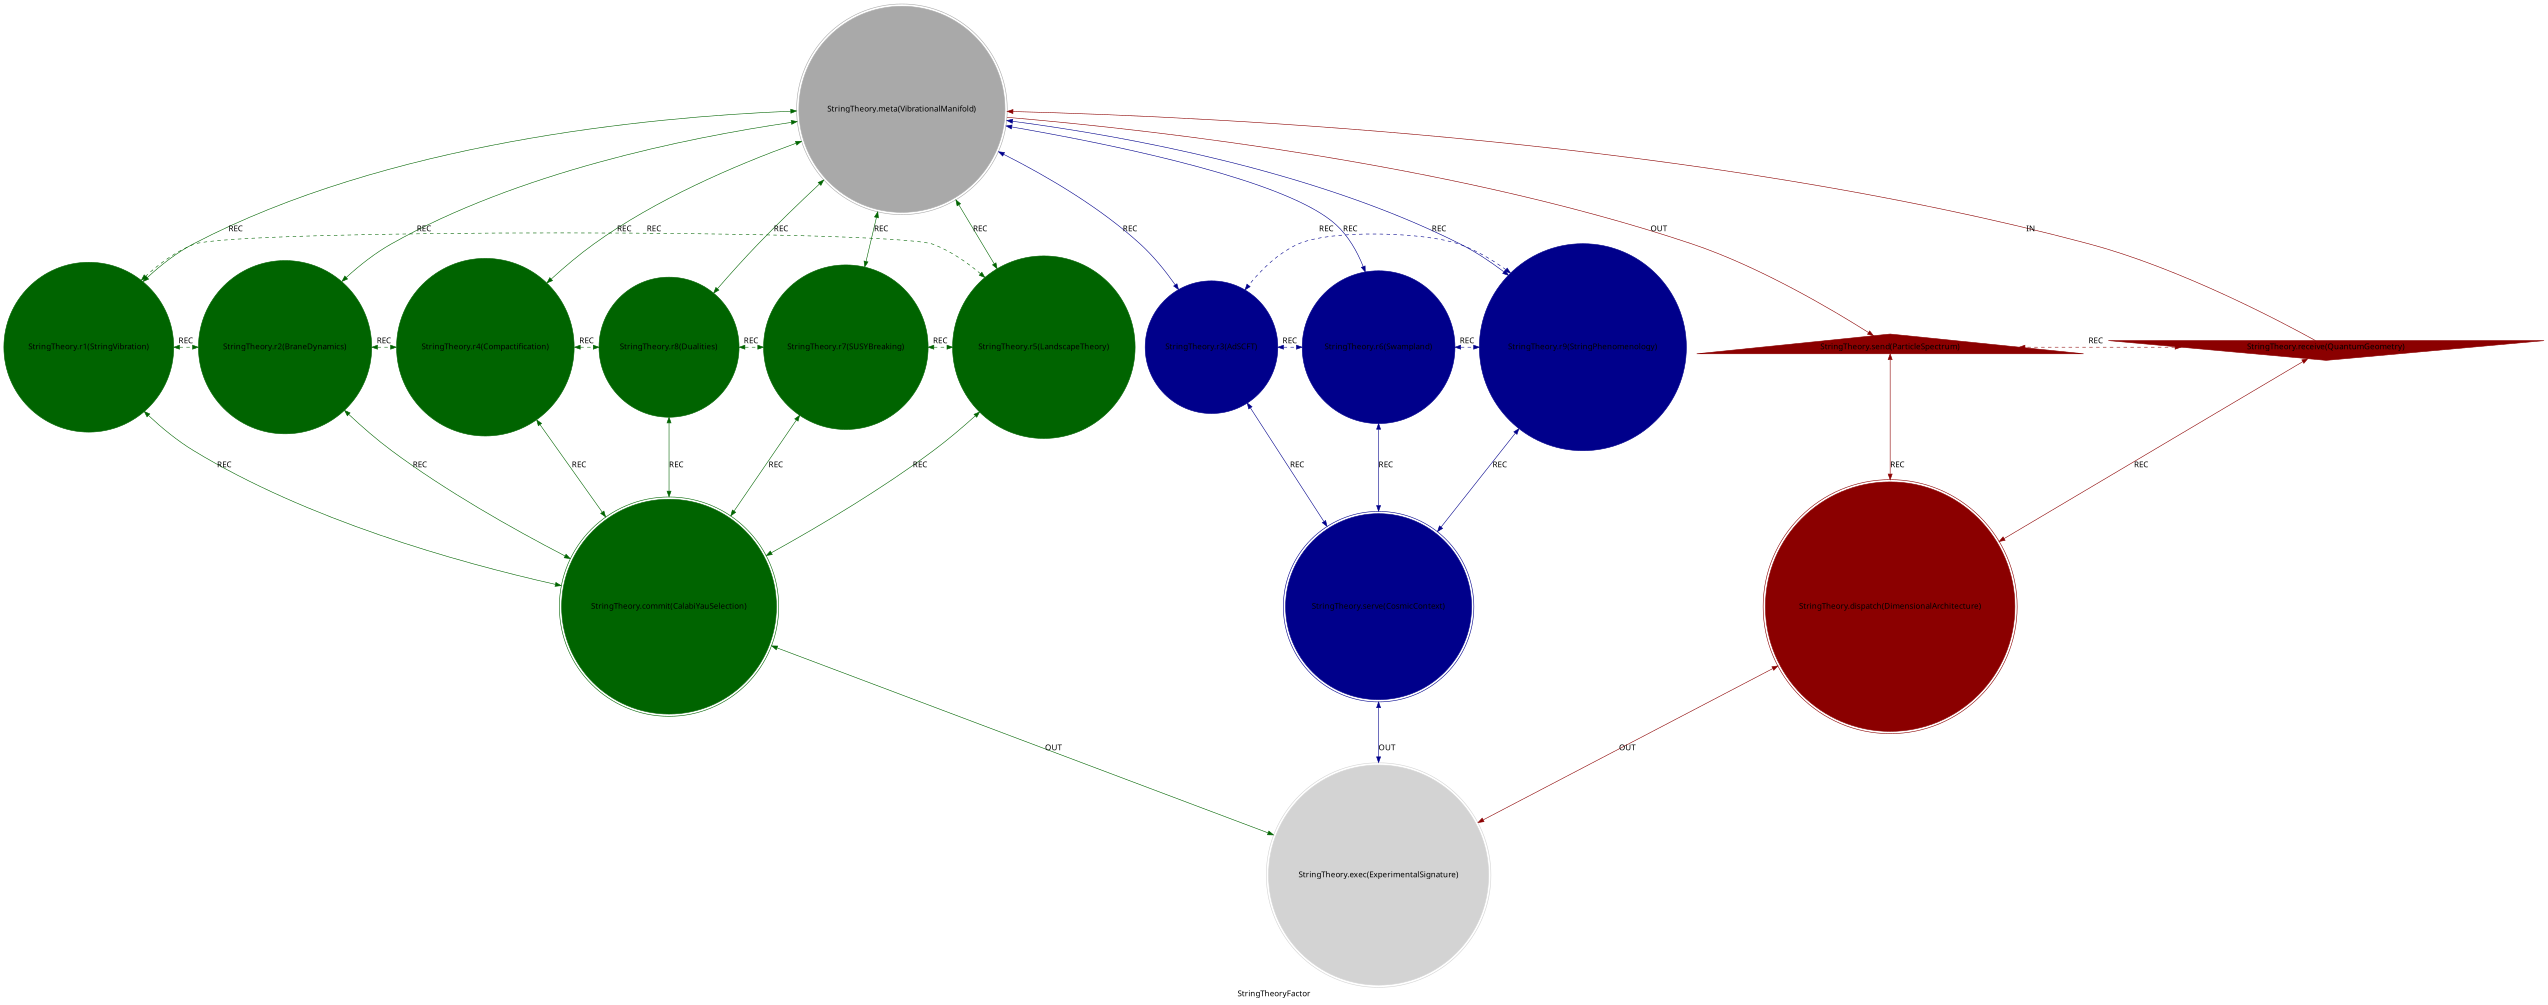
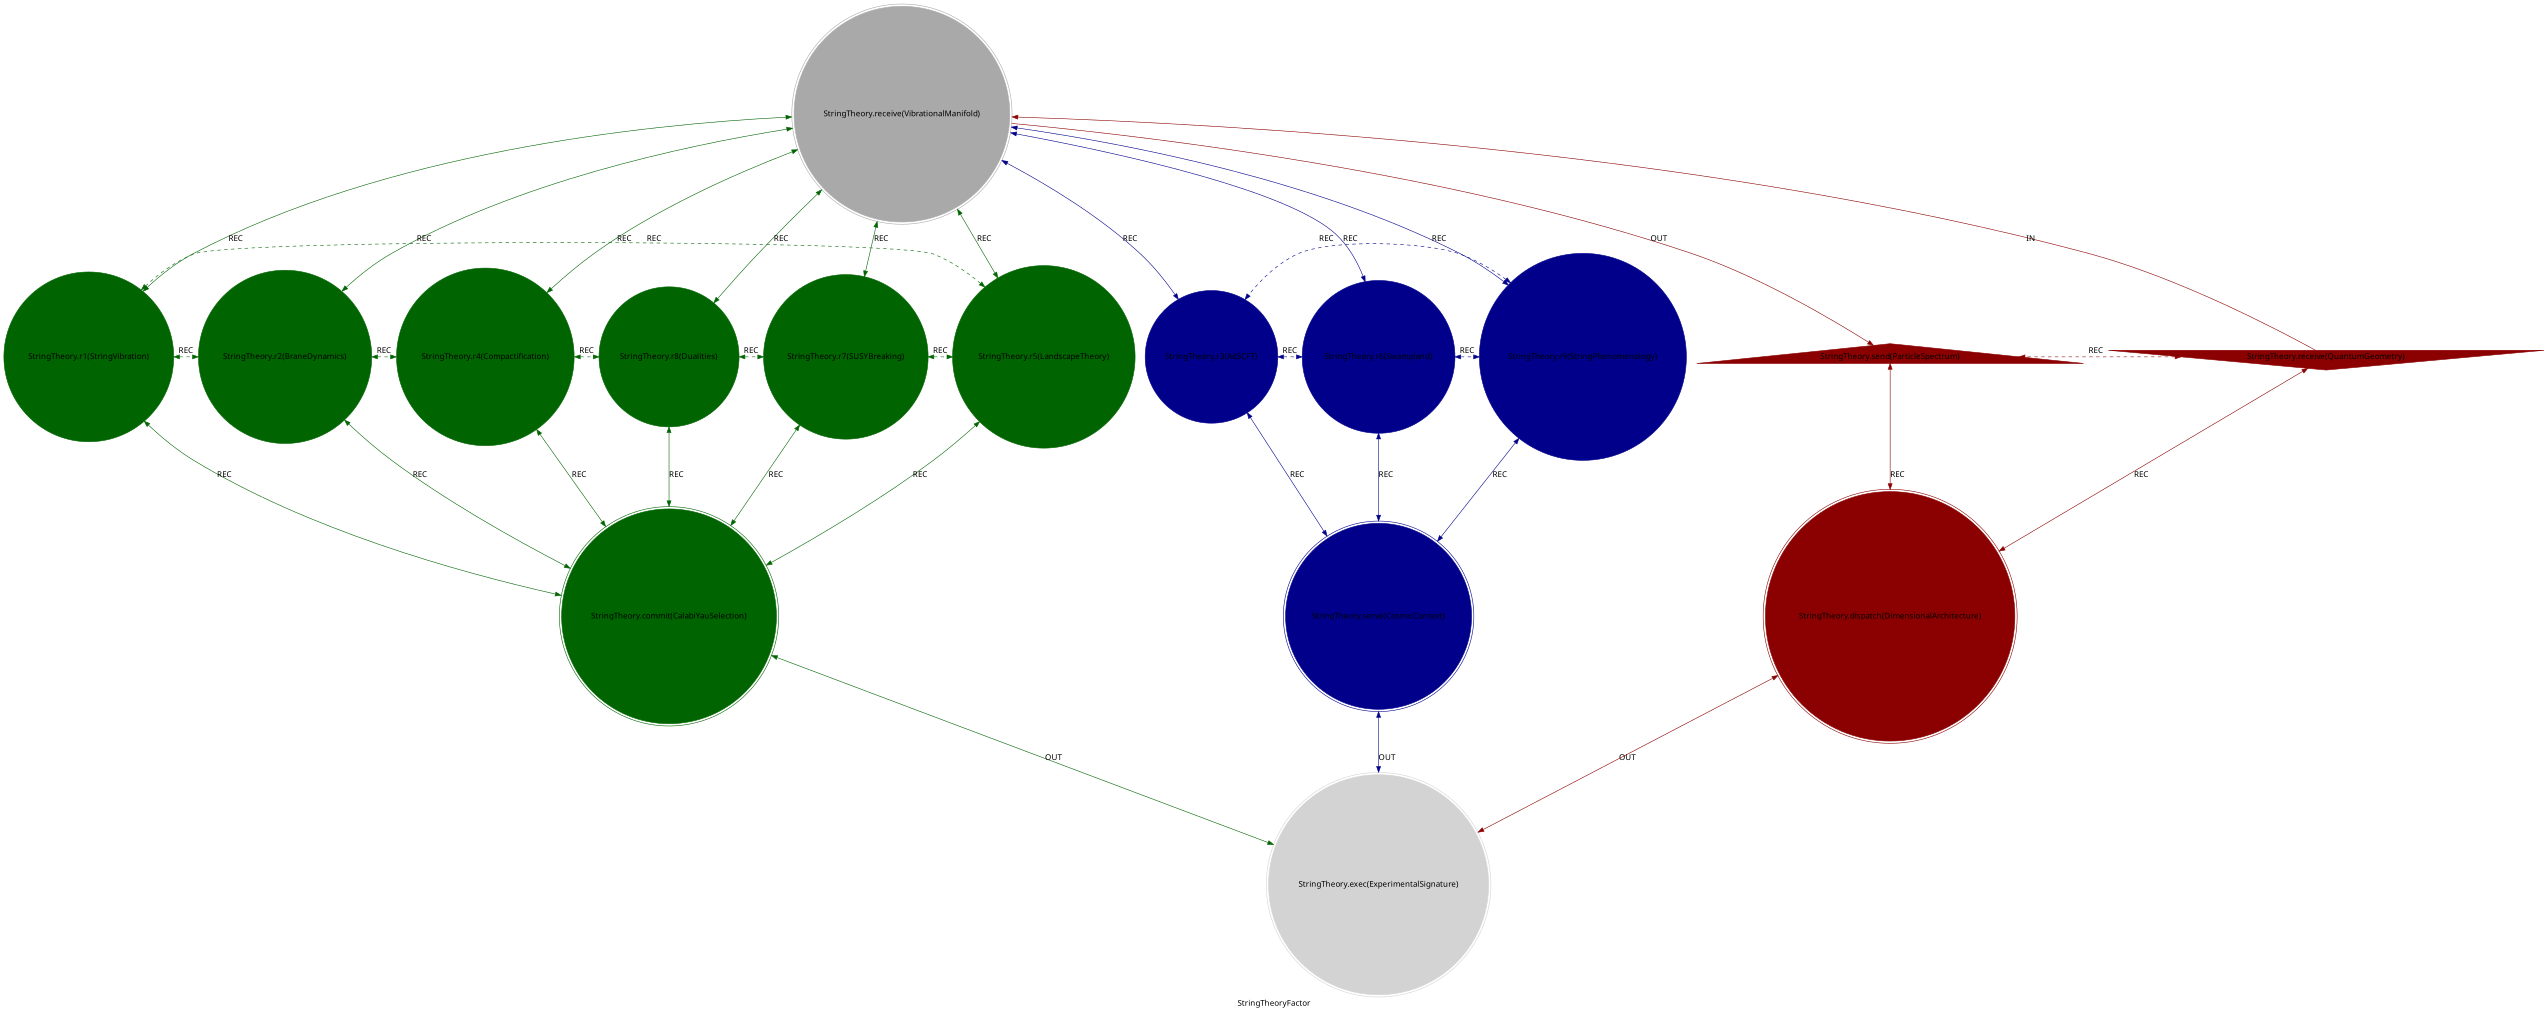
(902, 109) -> (902, 114)
